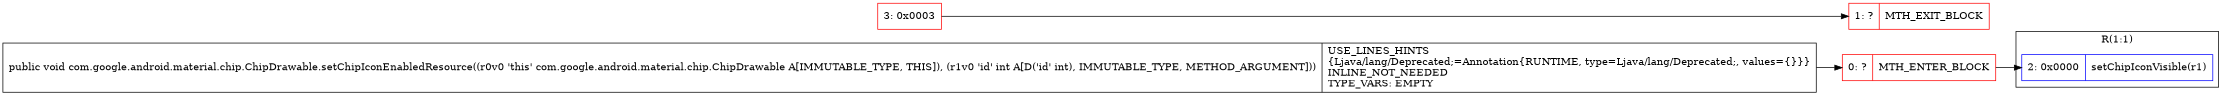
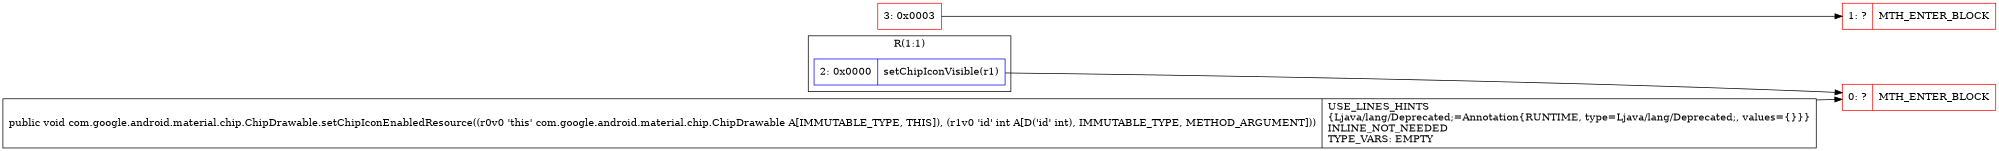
(1934, 16) -> (1934, 16)
(2005, 68) -> (1420, 80)
